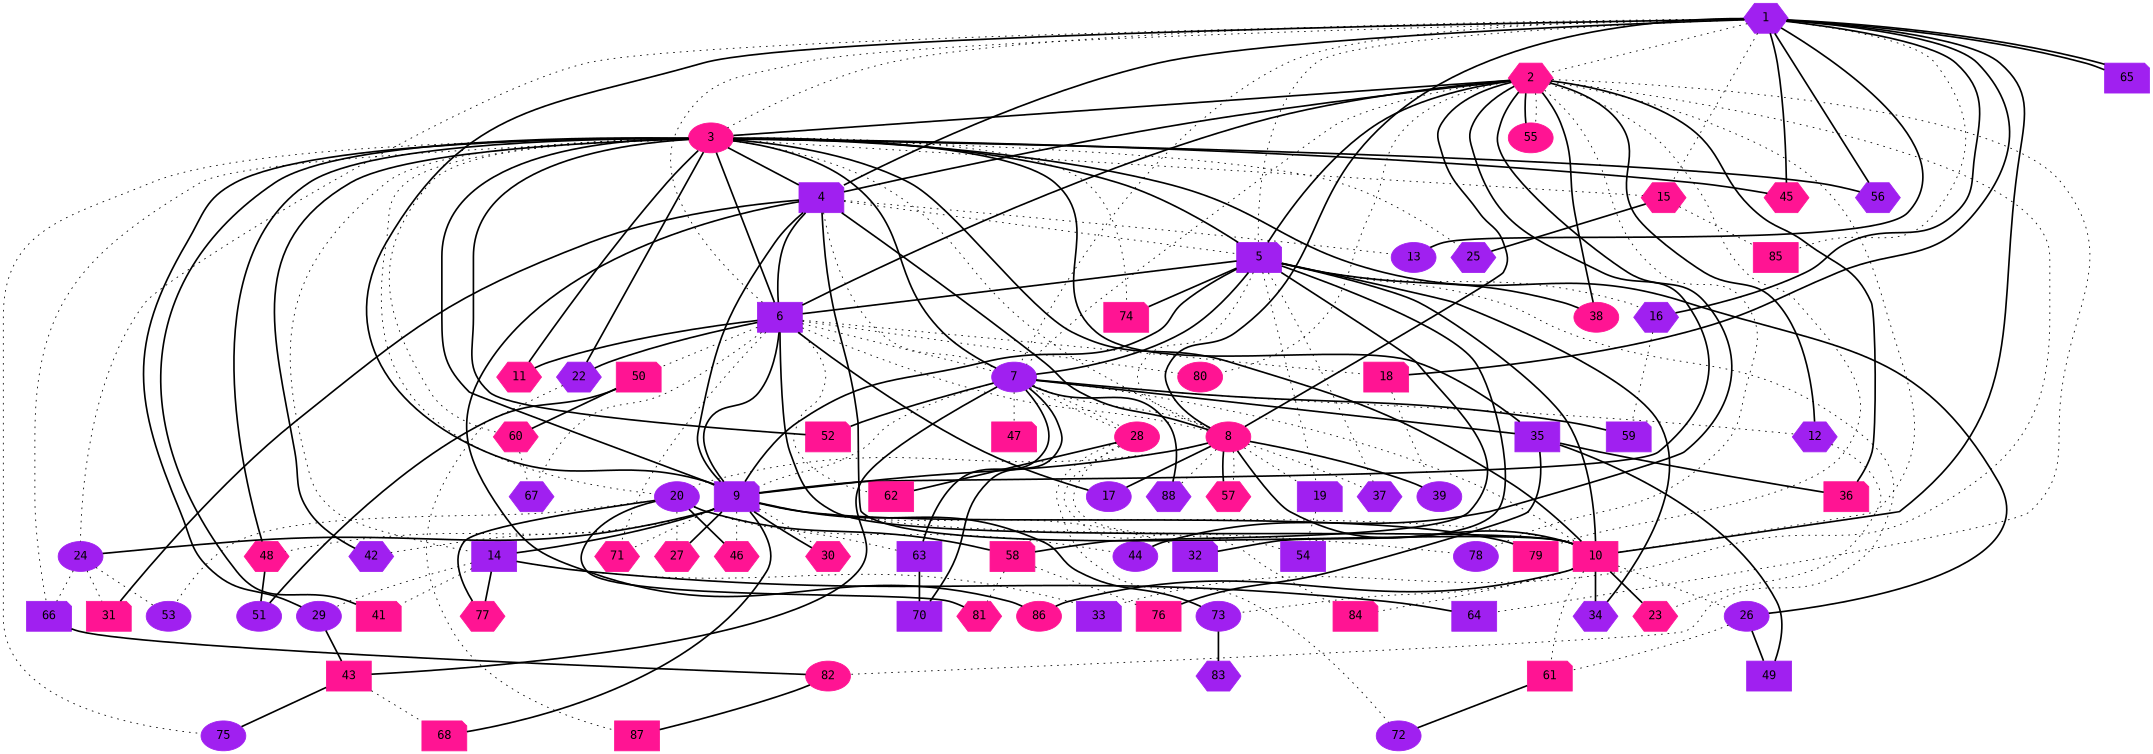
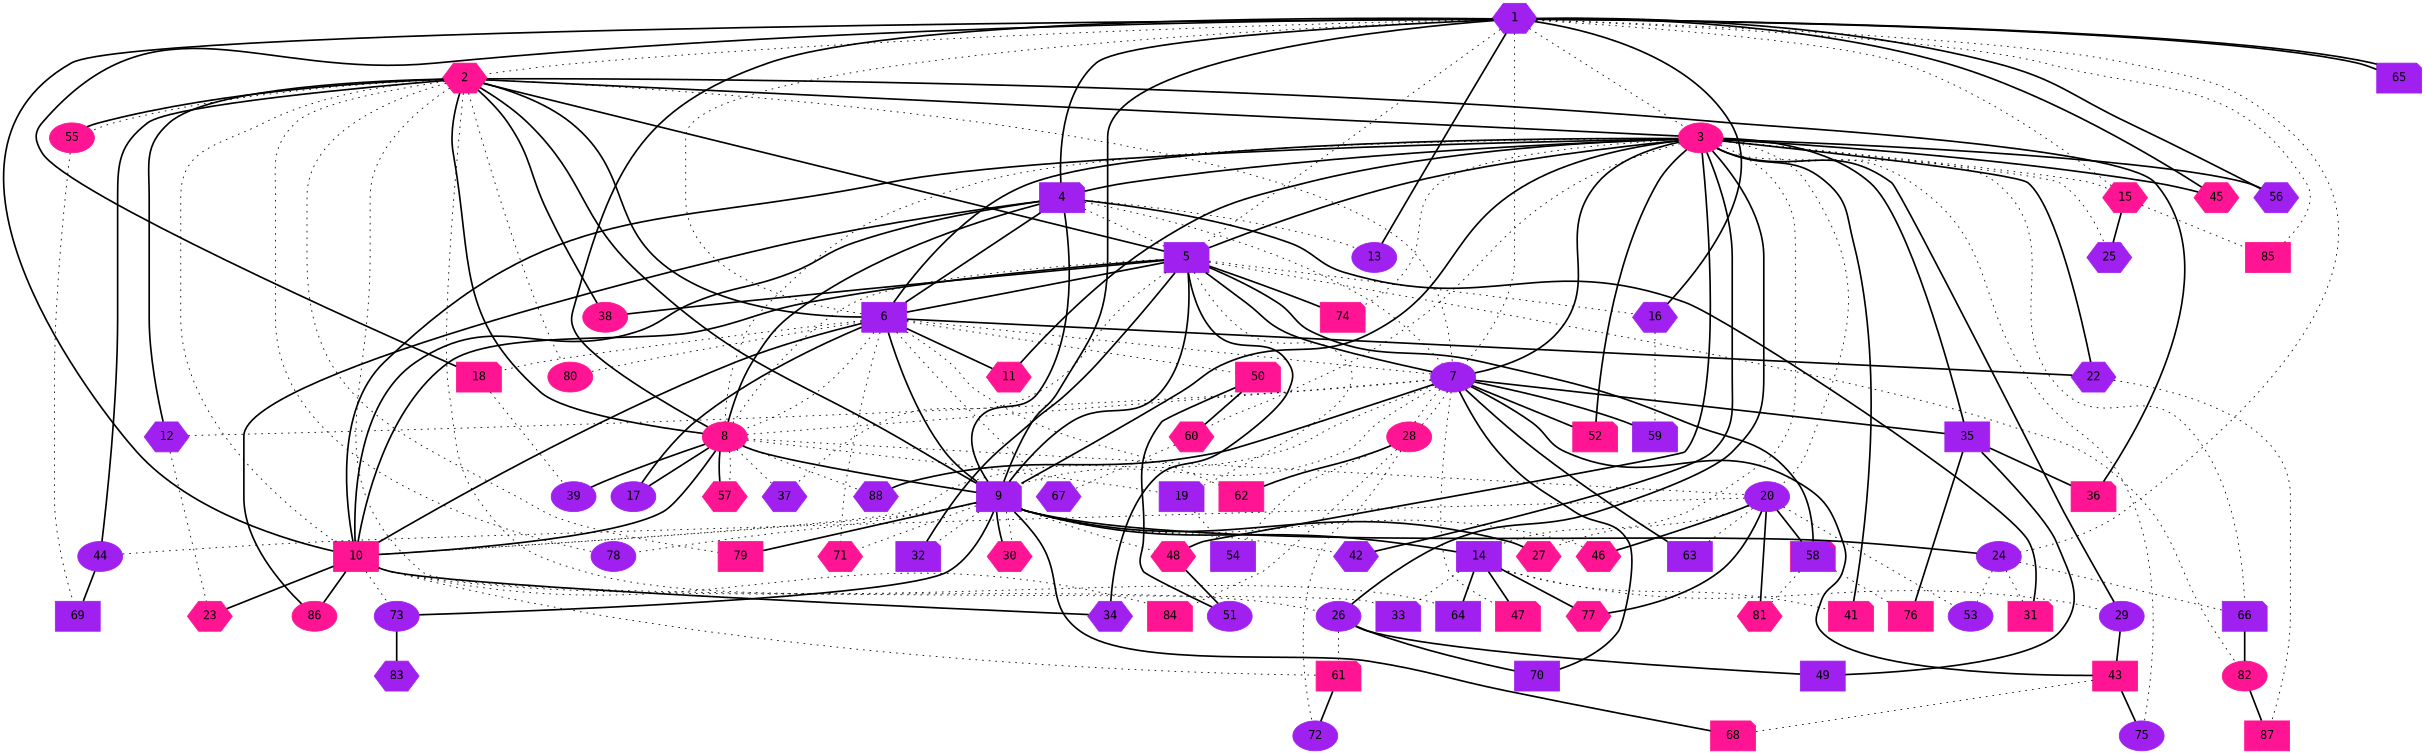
(1175, 125) -> none
(1012, 556) -> (1813, 556)
none -> (1498, 586)
(919, 592) -> (1434, 652)
none -> (78, 616)
